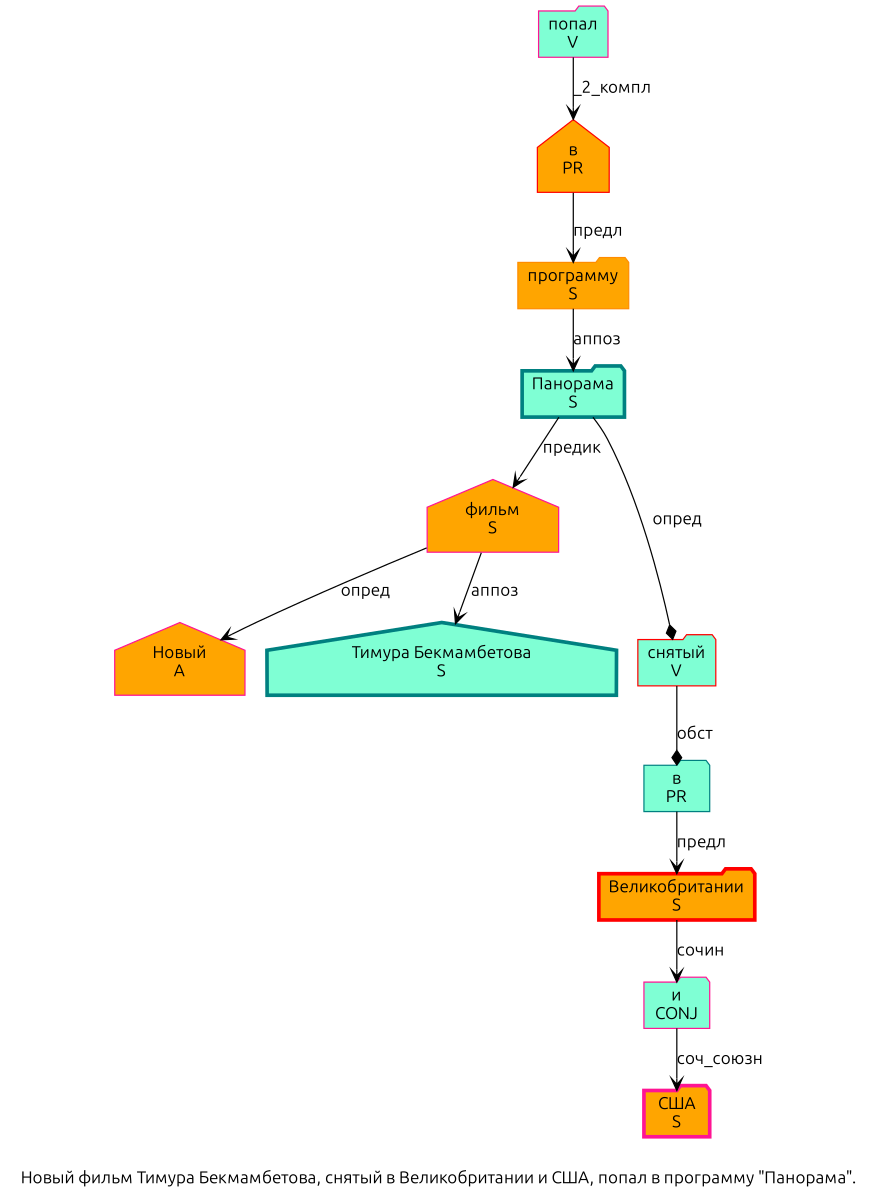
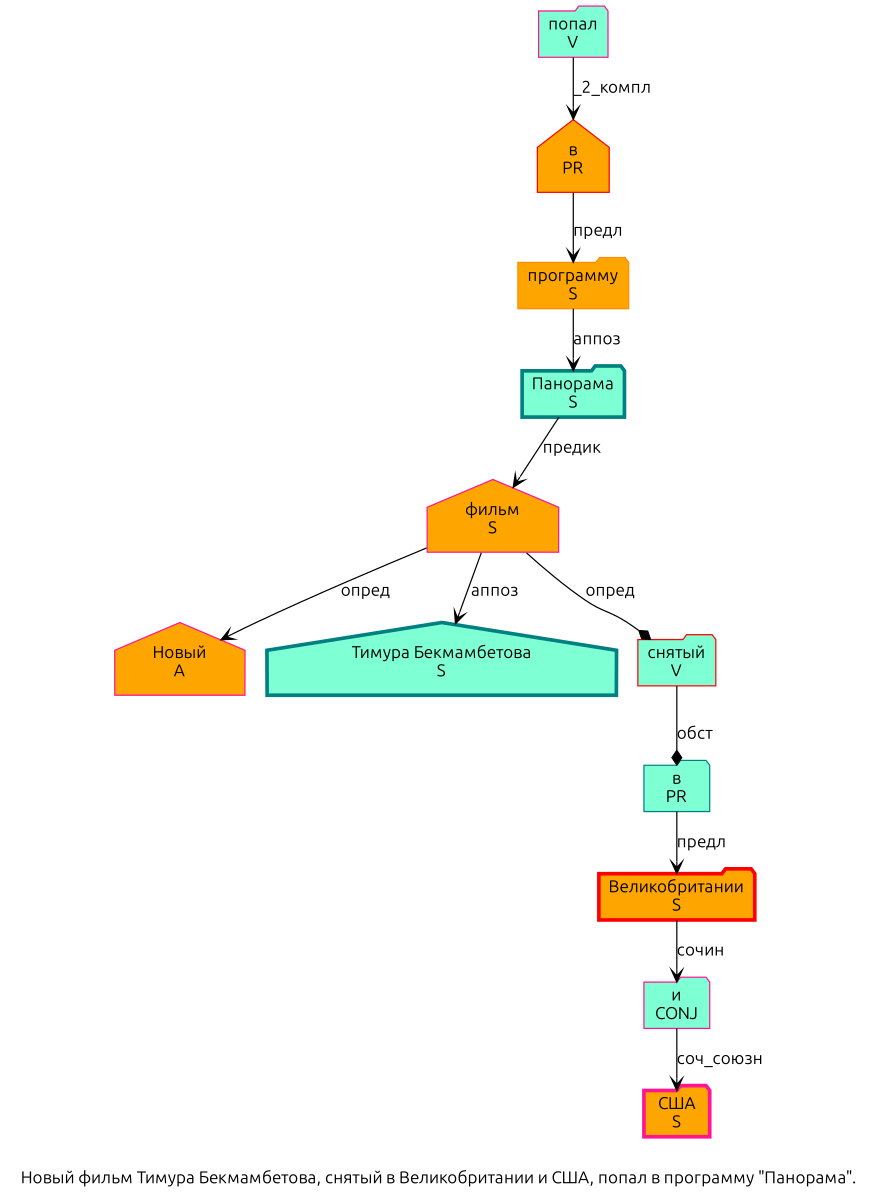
(640, 518) -> (580, 596)
